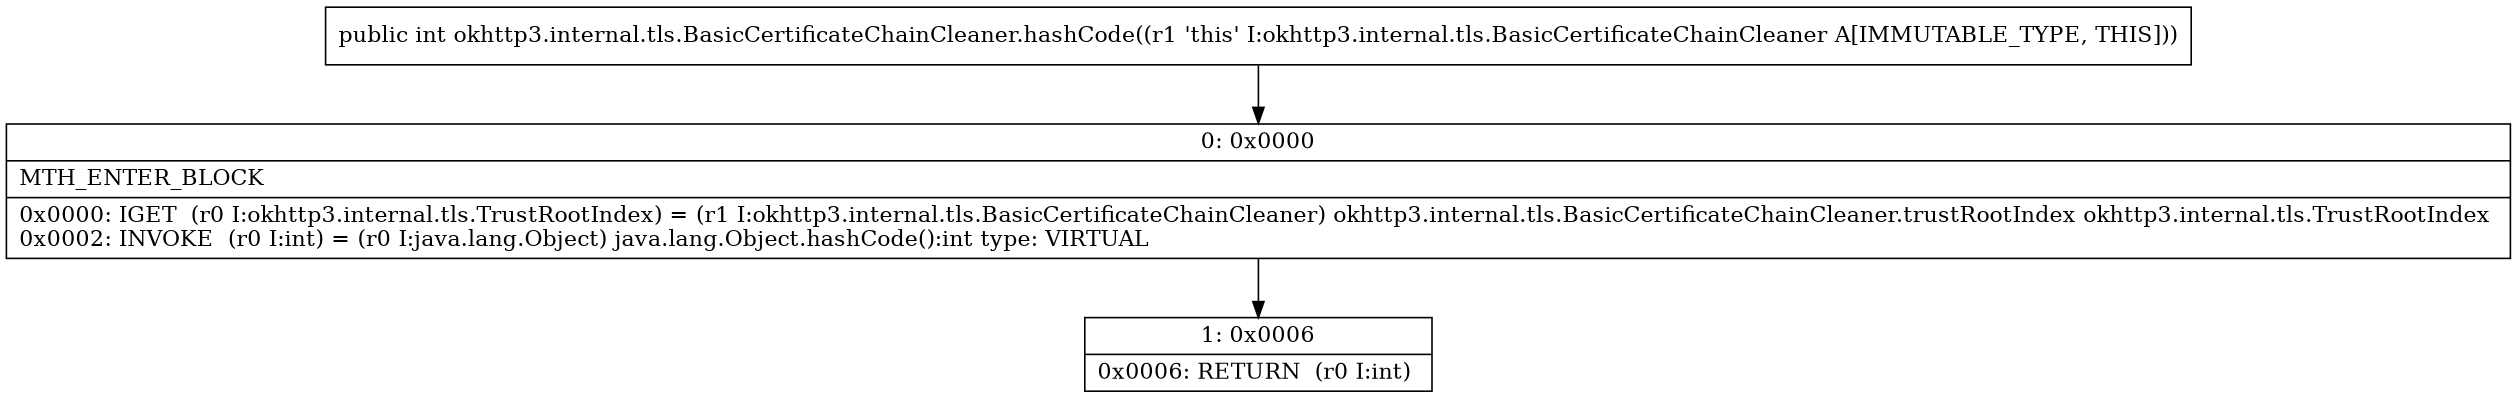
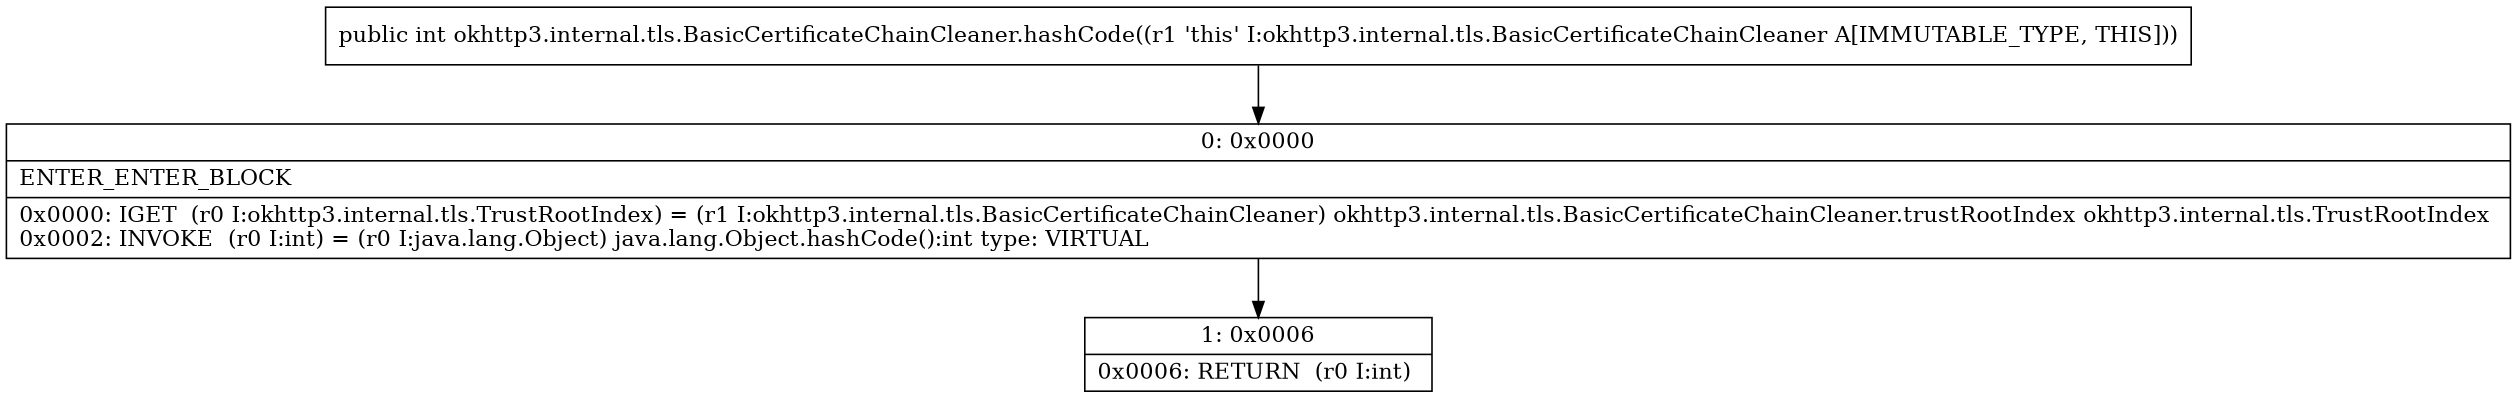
(142, 178) -> (156, 178)
